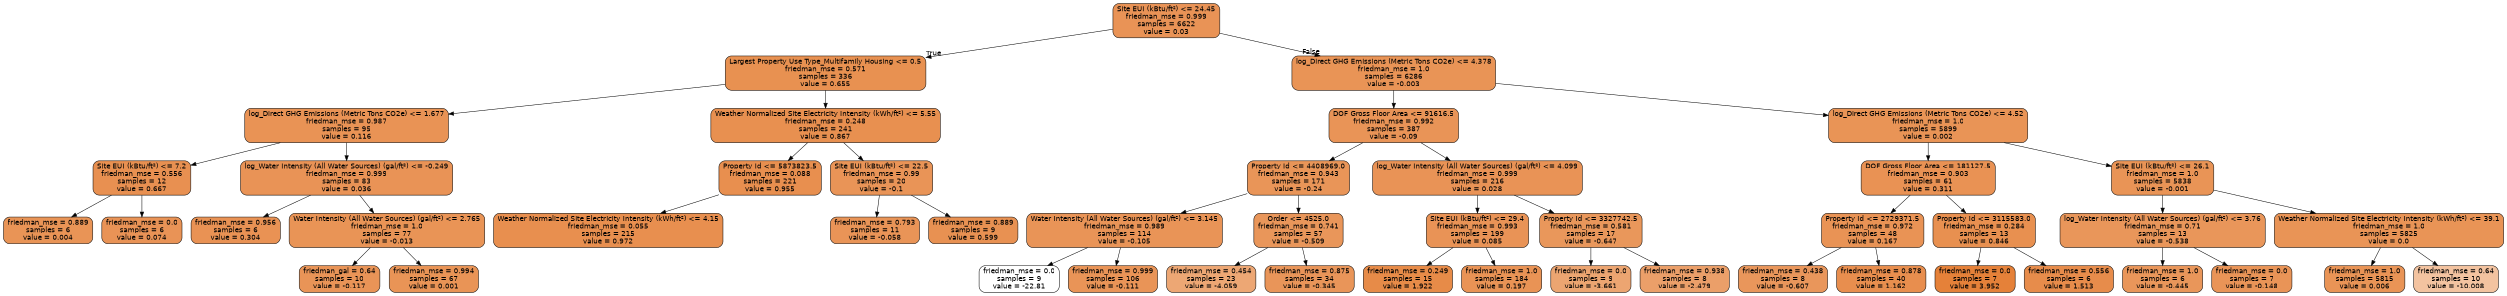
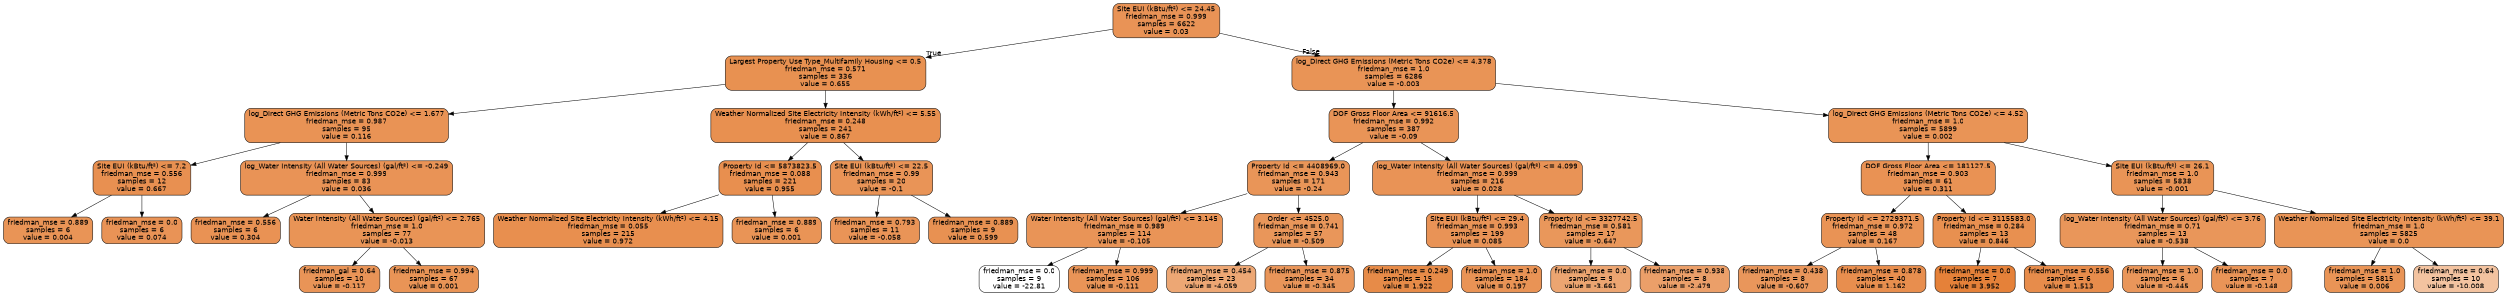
(236, 230) -> (236, 230)
none -> (777, 230)
